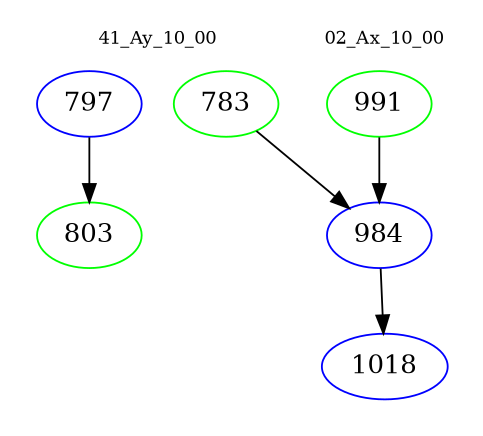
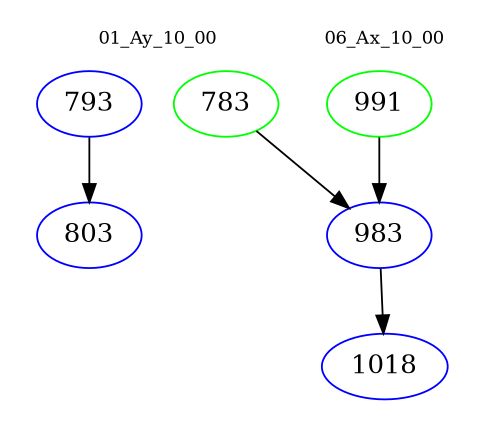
(158, 39) -> (158, 39)
(385, 39) -> (385, 39)
(89, 104) -> (89, 104)
(89, 235) -> (89, 235)
(379, 235) -> (379, 235)
